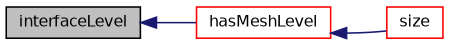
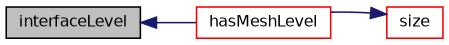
(367, 32) -> (351, 12)
